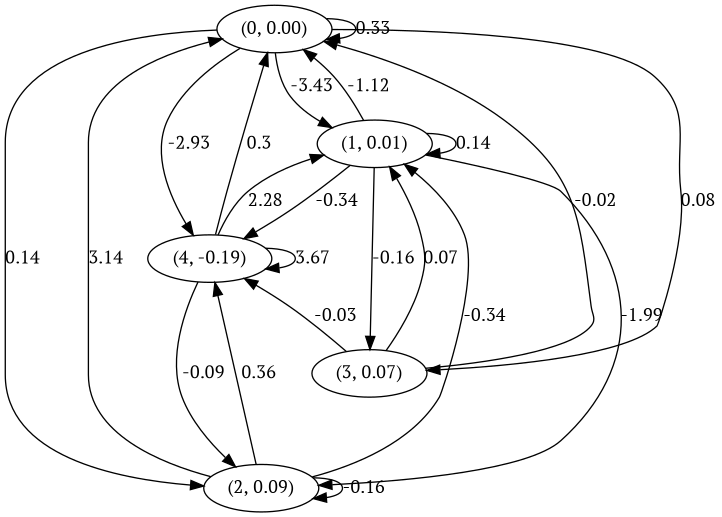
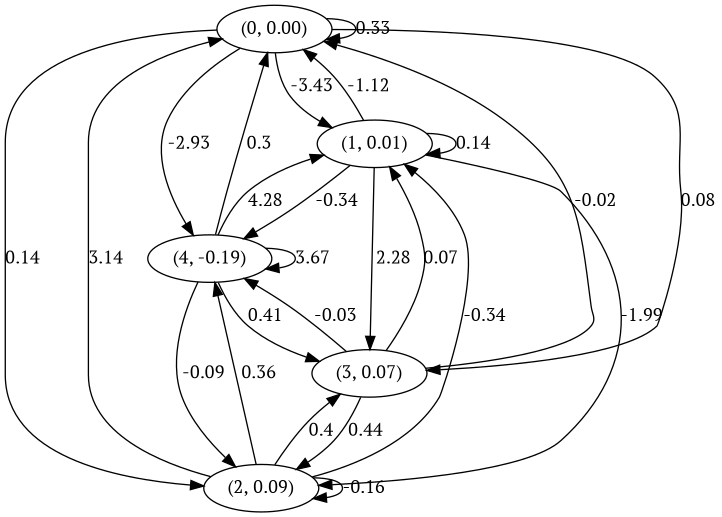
(266, 201) -> (266, 201)
(394, 259) -> (394, 259)
none -> (253, 330)
none -> (299, 431)
none -> (340, 434)
